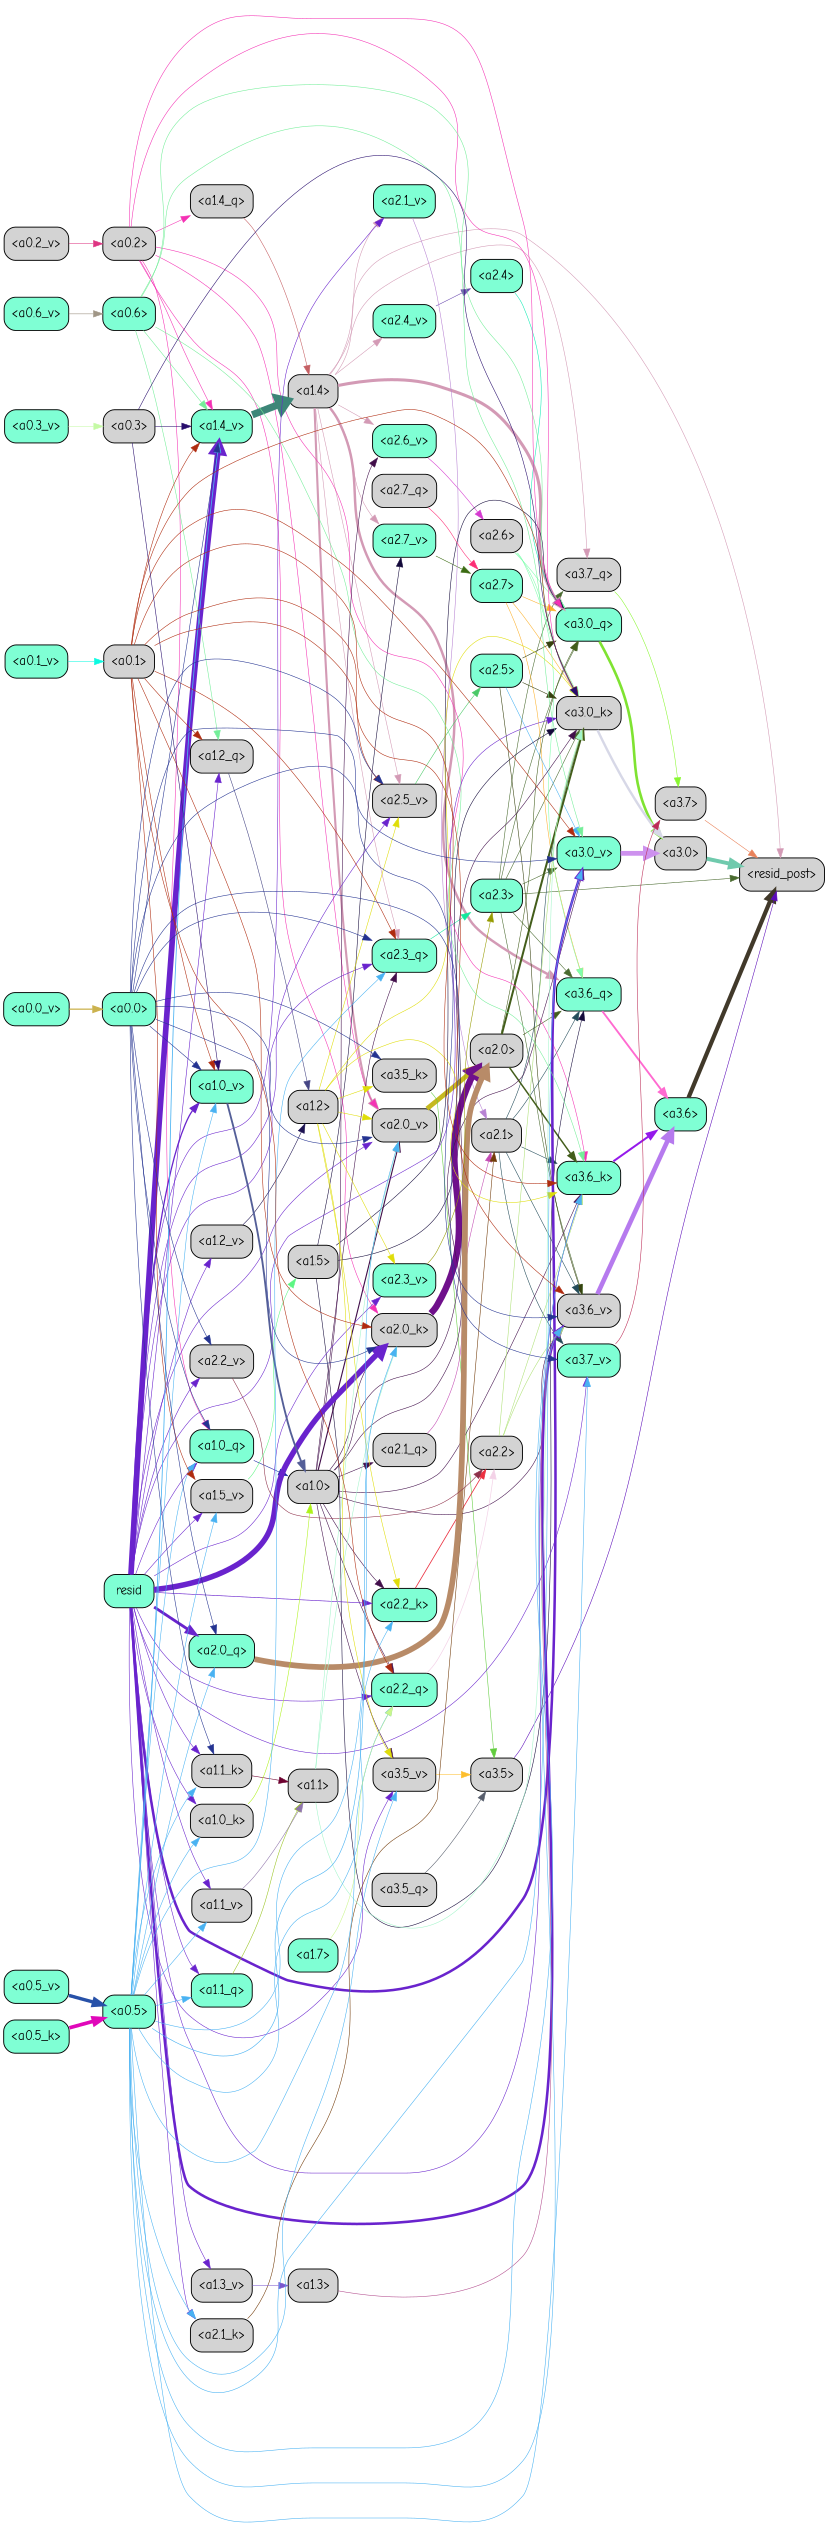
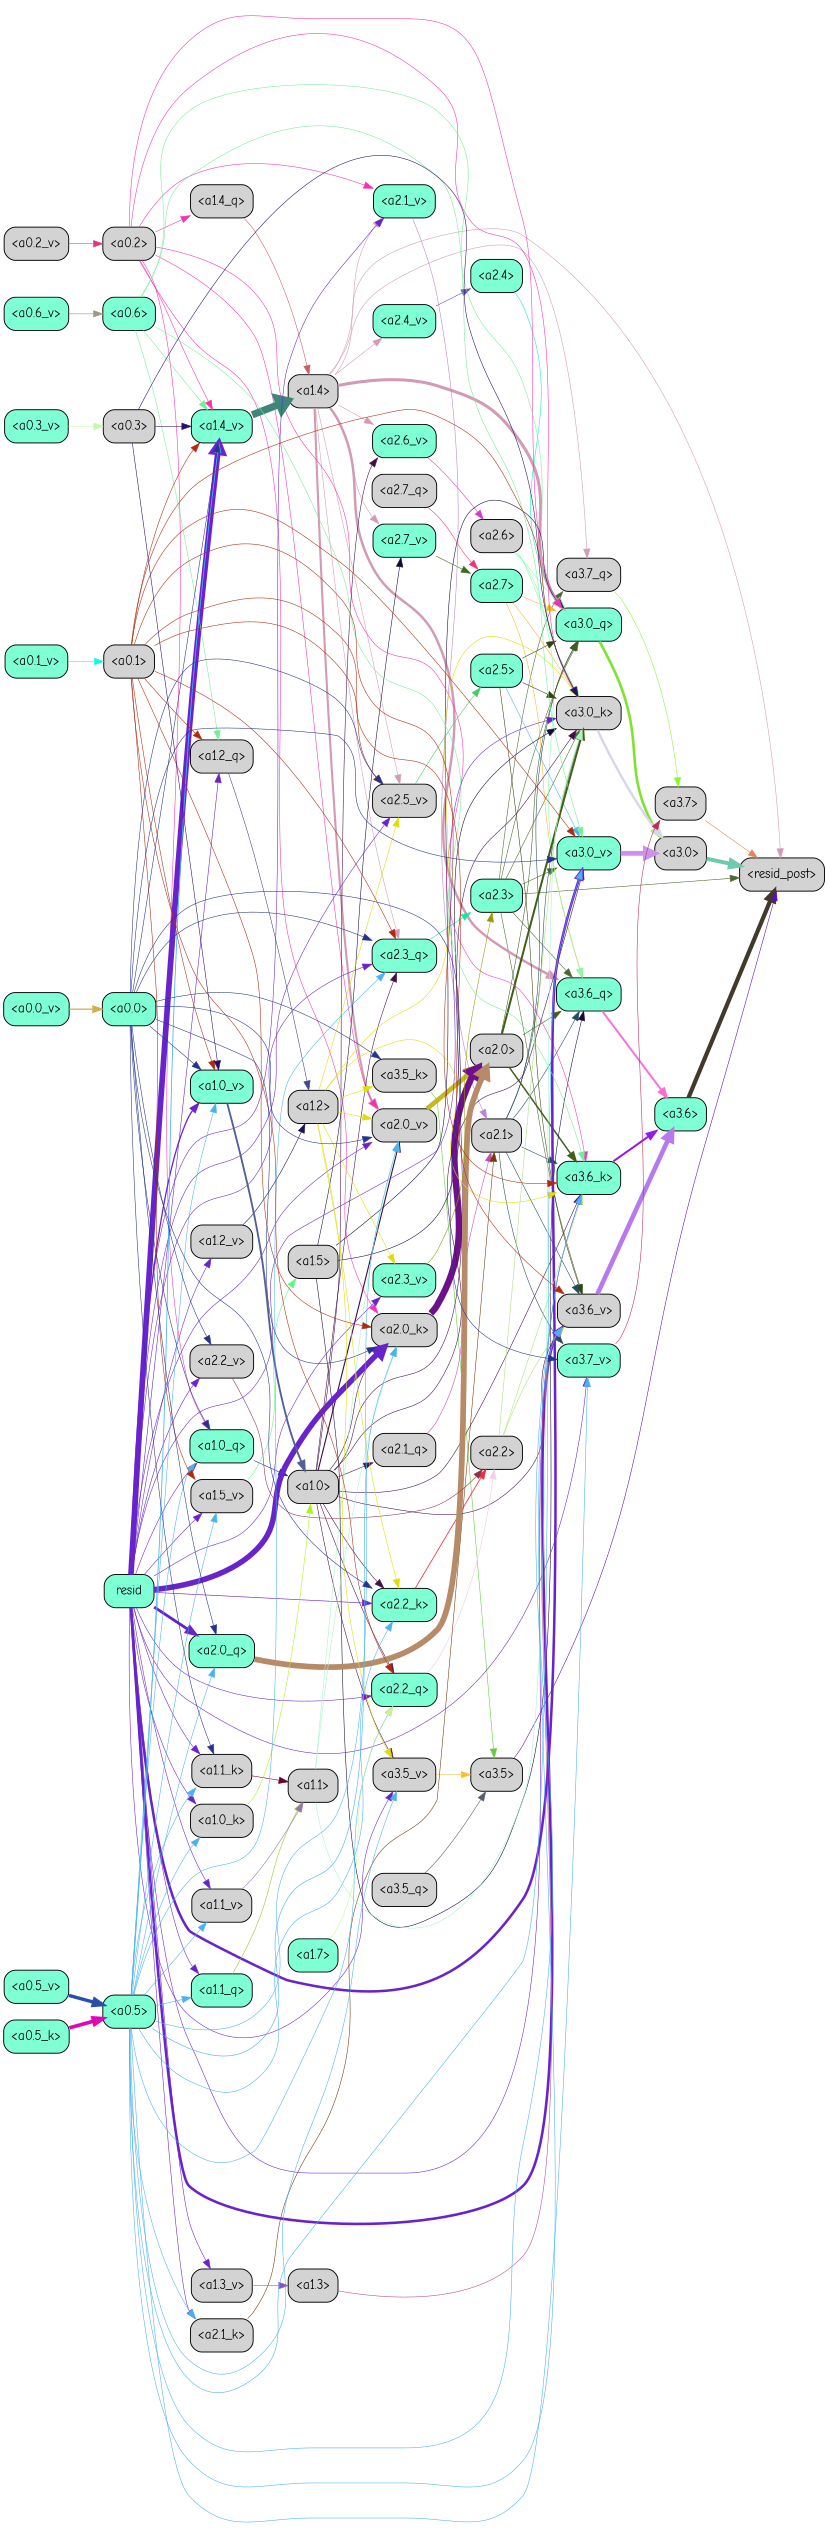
none -> (241, 164)
none -> (538, 884)
(424, 887) -> (237, 1313)
